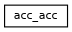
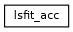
(36, 16) -> (37, 16)
